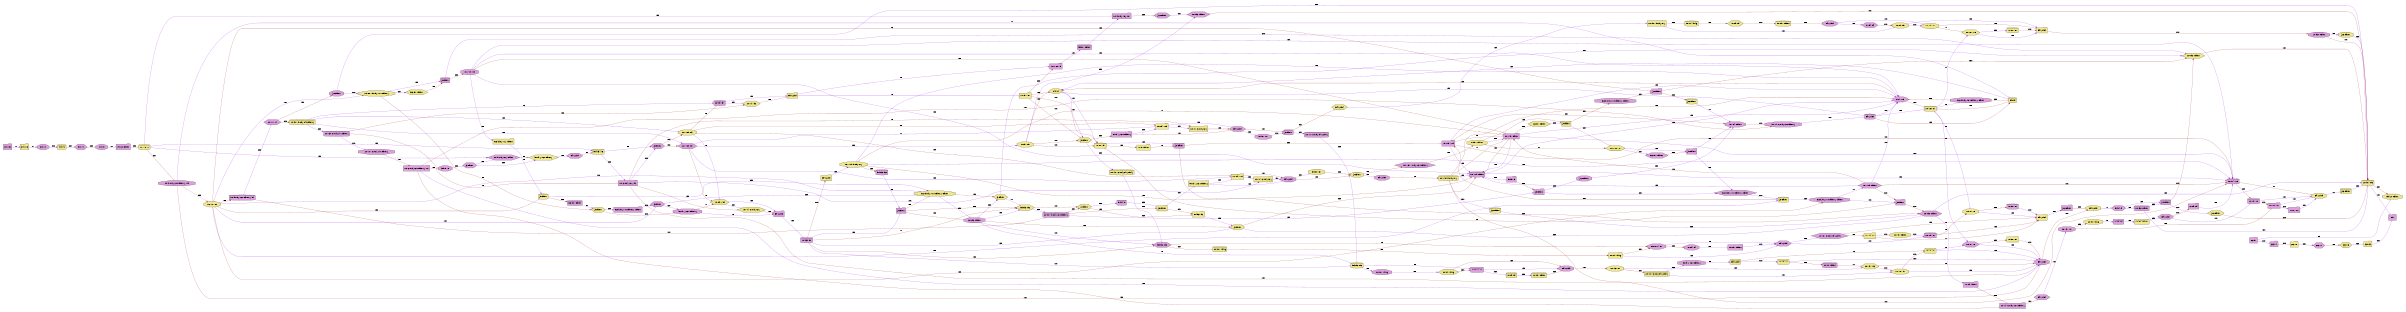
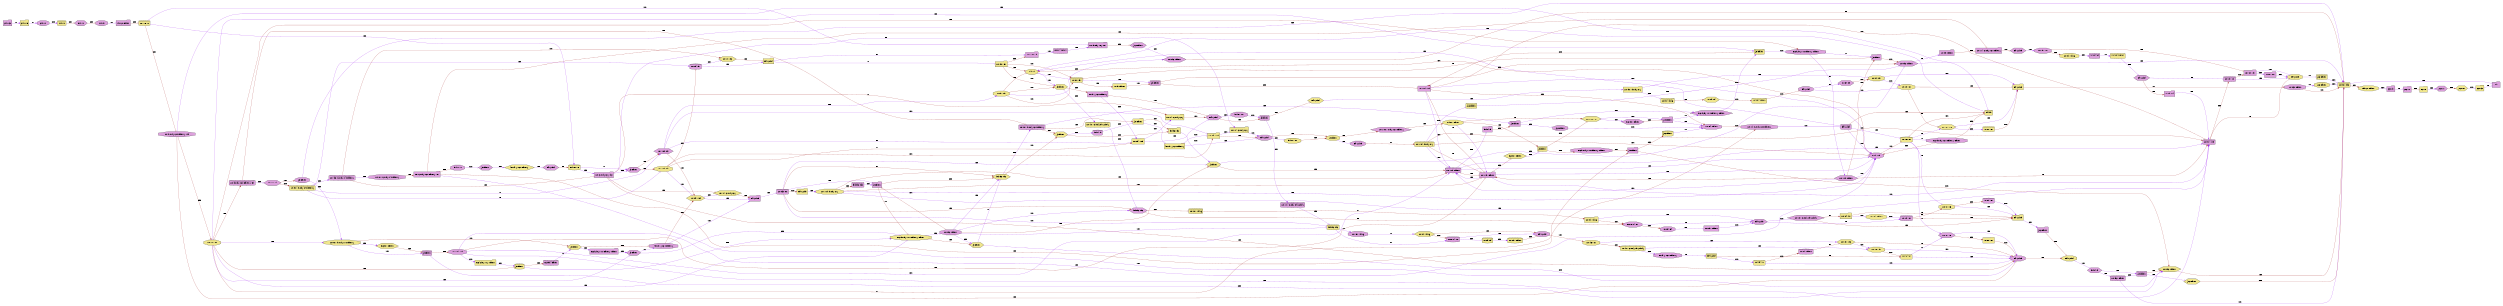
(504, 158) -> none
(2336, 237) -> (2382, 89)
